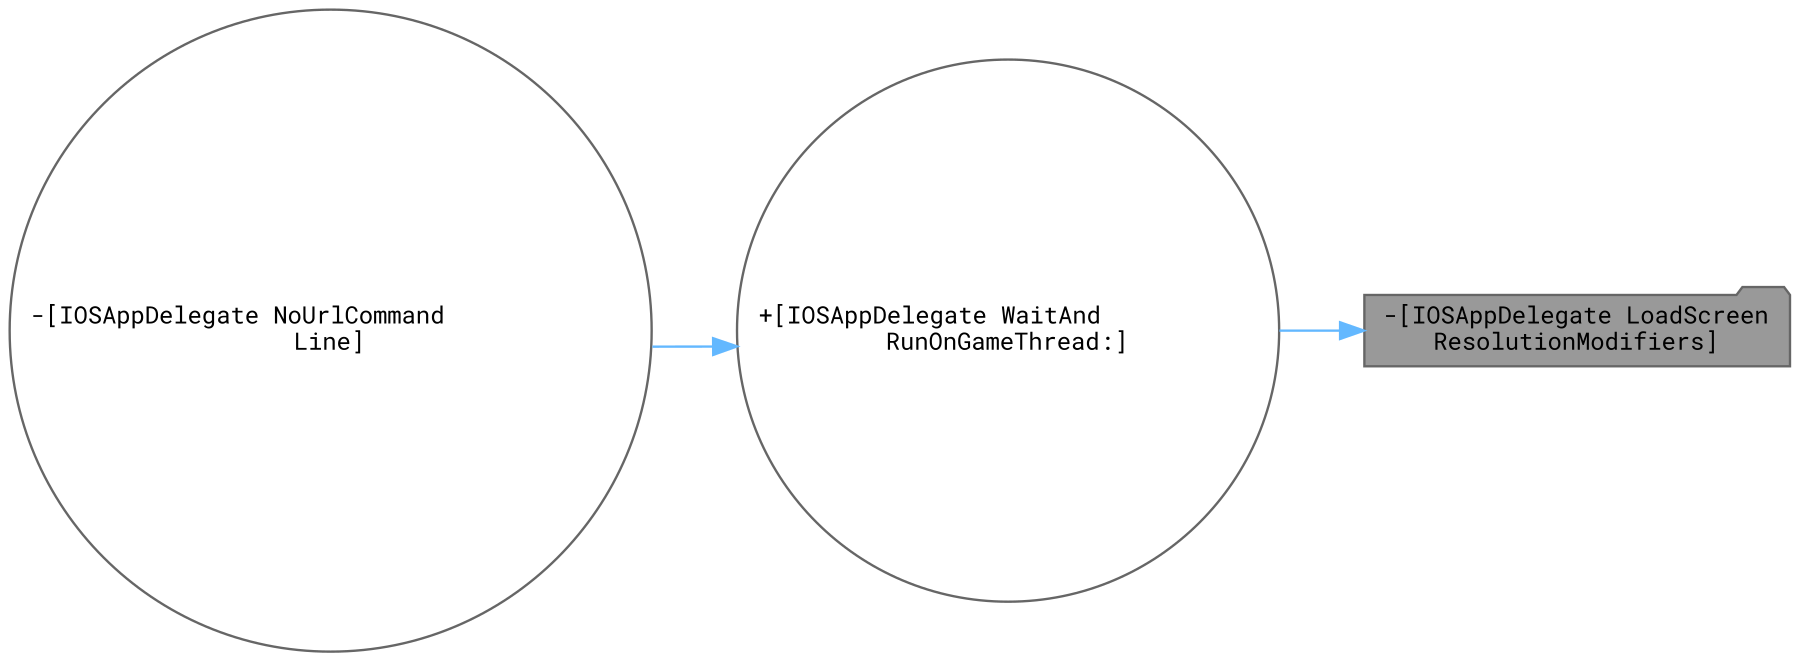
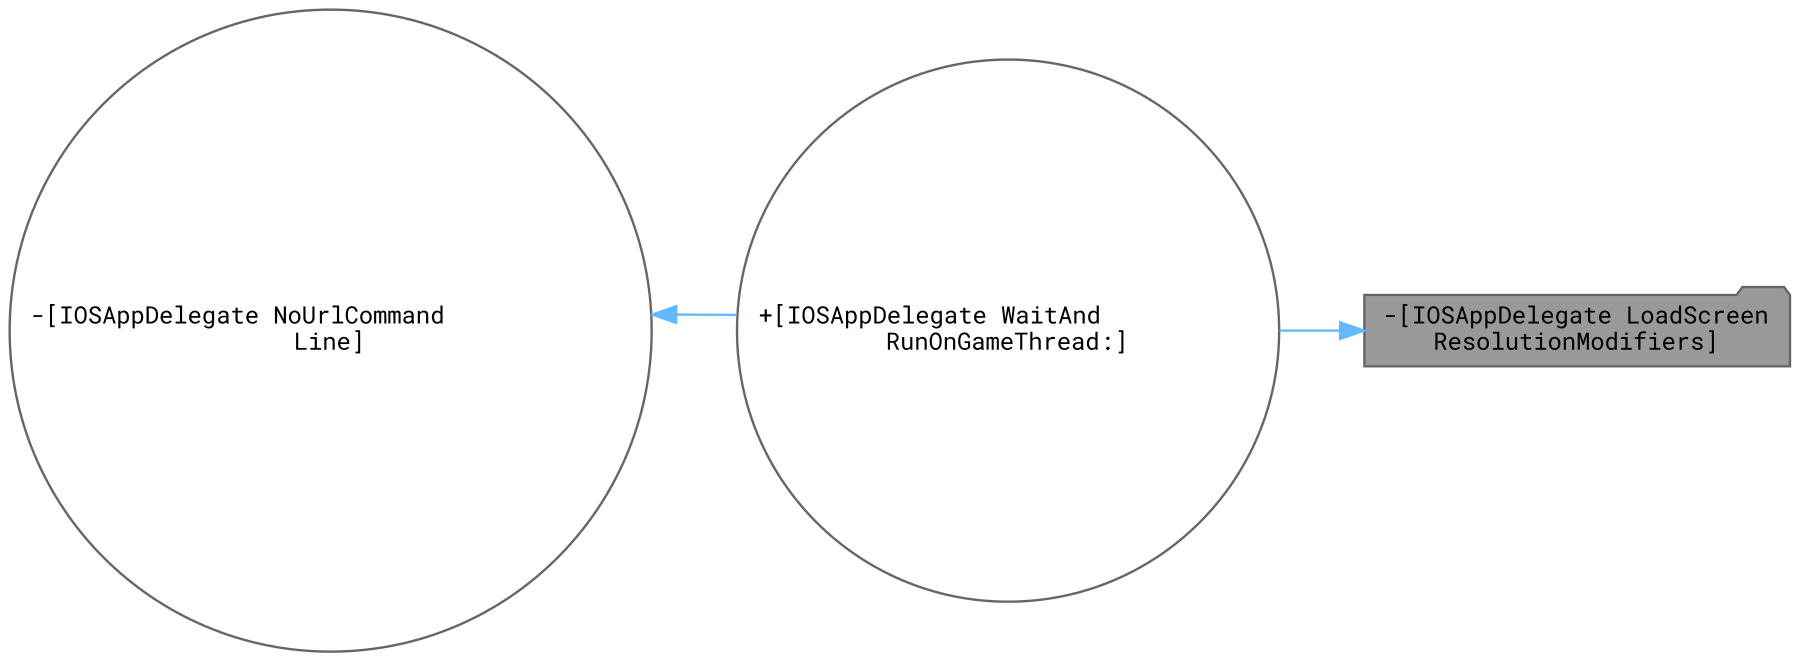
(683, 347) -> (707, 315)
